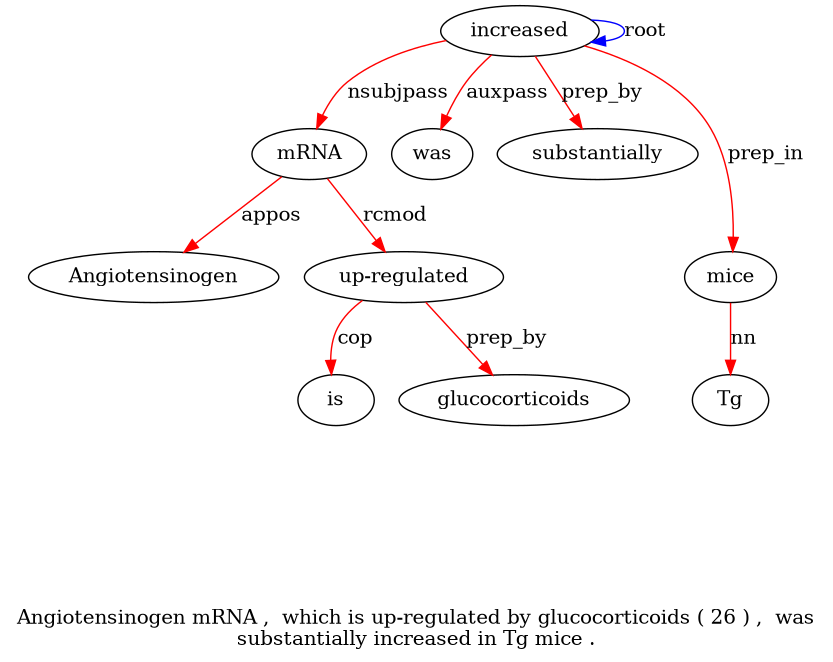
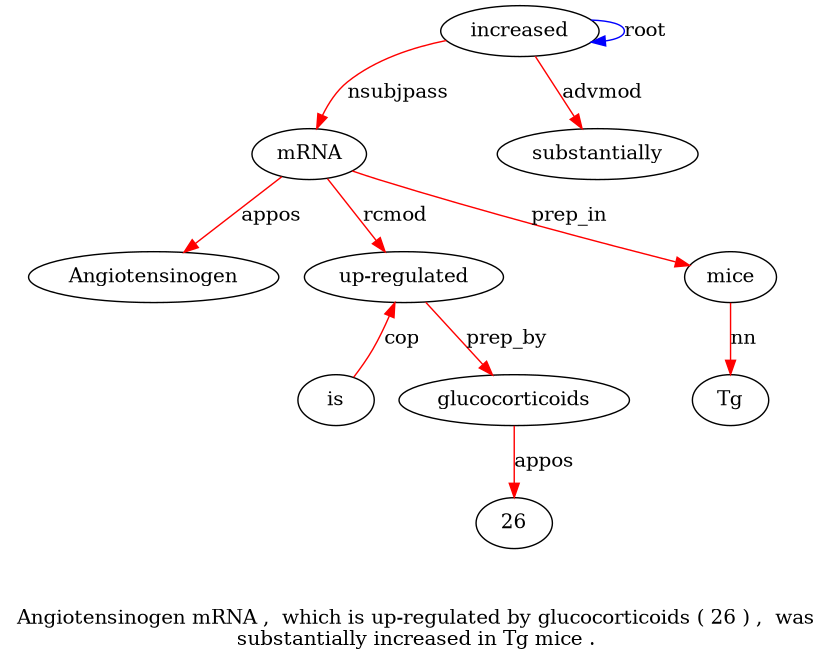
(603, 93) -> (603, 93)
(698, 111) -> (513, 219)
(432, 154) -> none
(339, 326) -> (374, 348)
none -> (514, 523)
